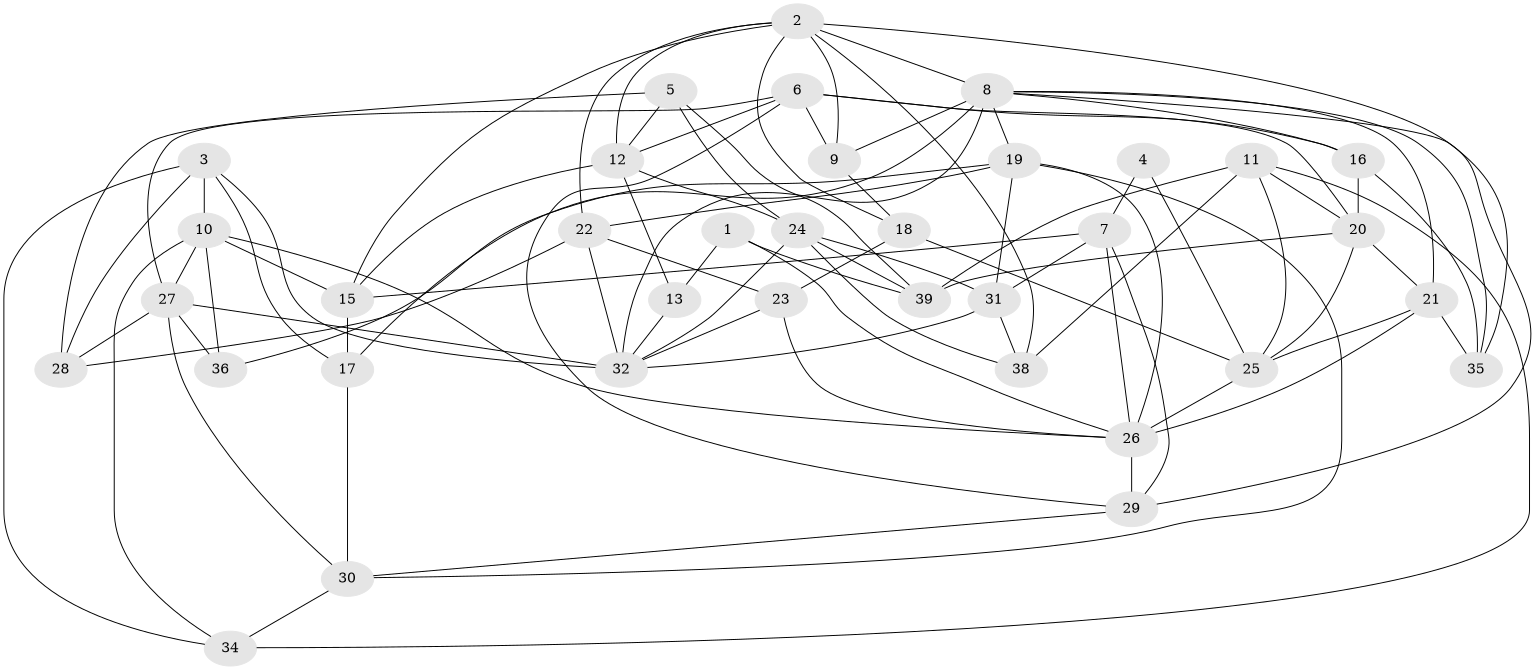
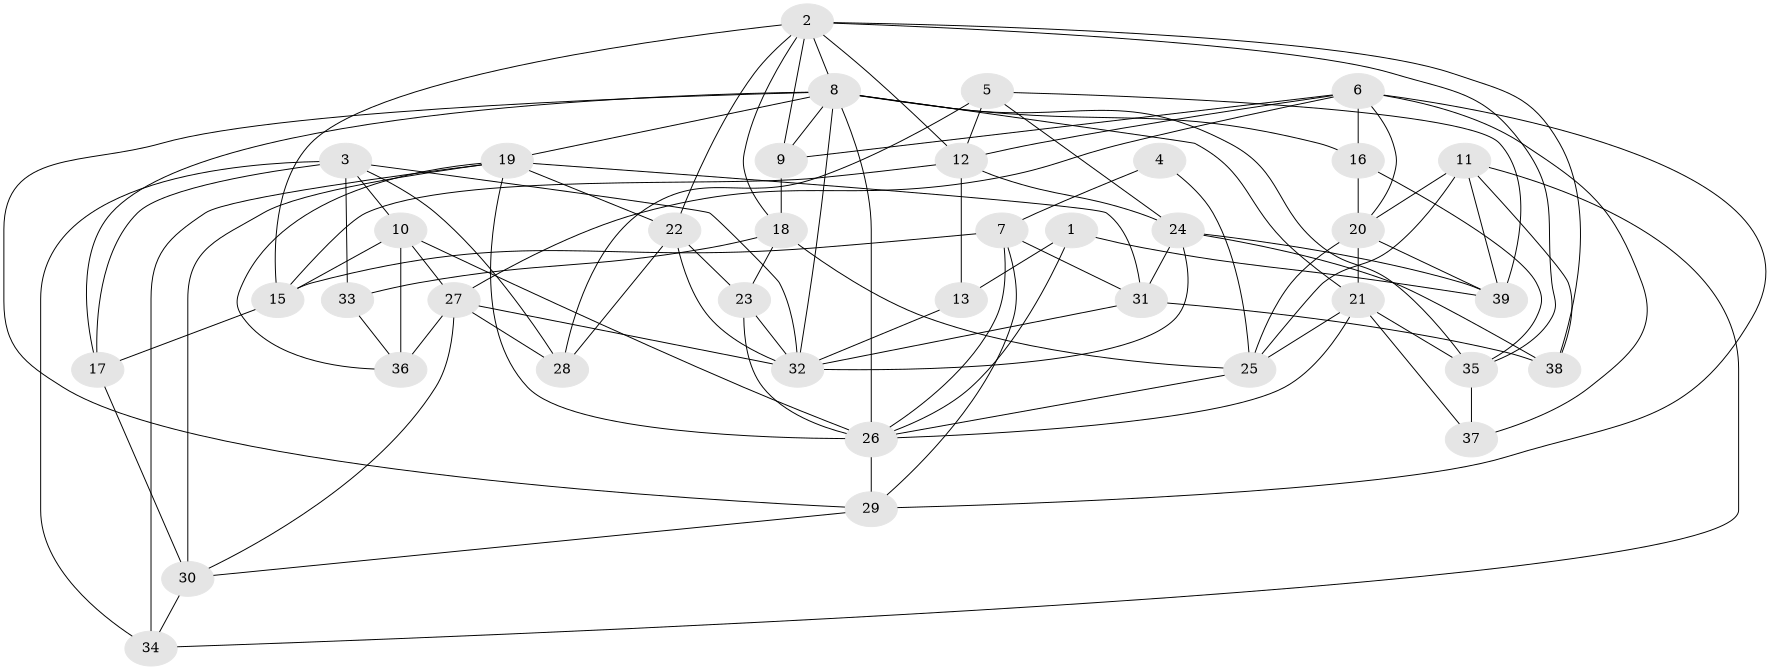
none -> (871, 263)
none -> (348, 300)
none -> (1471, 439)
(114, 444) -> (154, 271)
